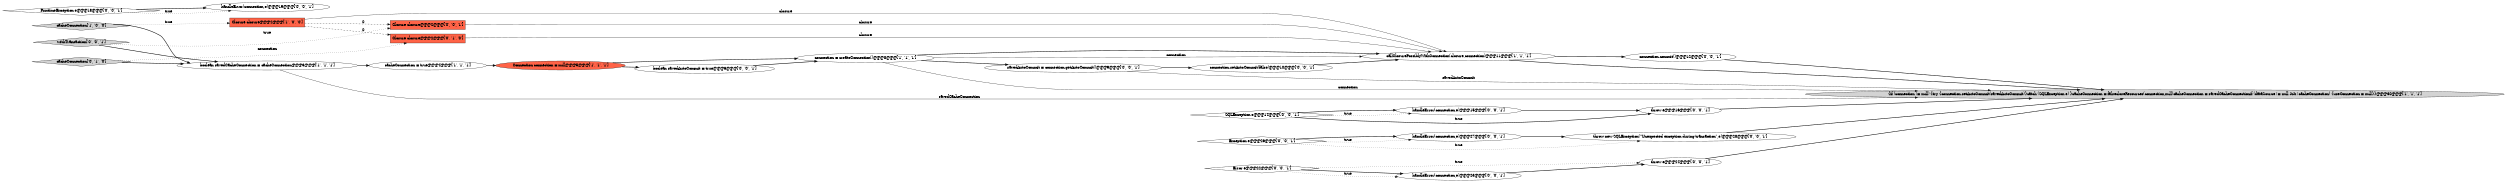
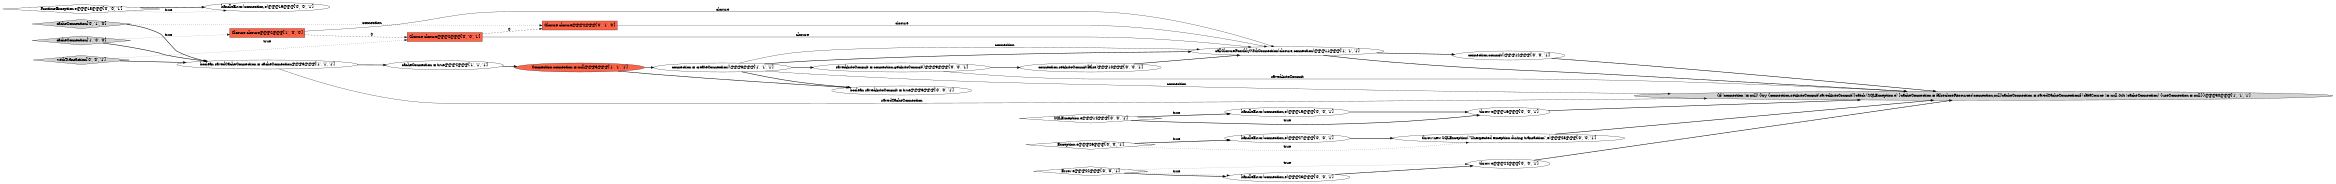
(346, 30) -> (511, 31)
(784, 63) -> (795, 82)
